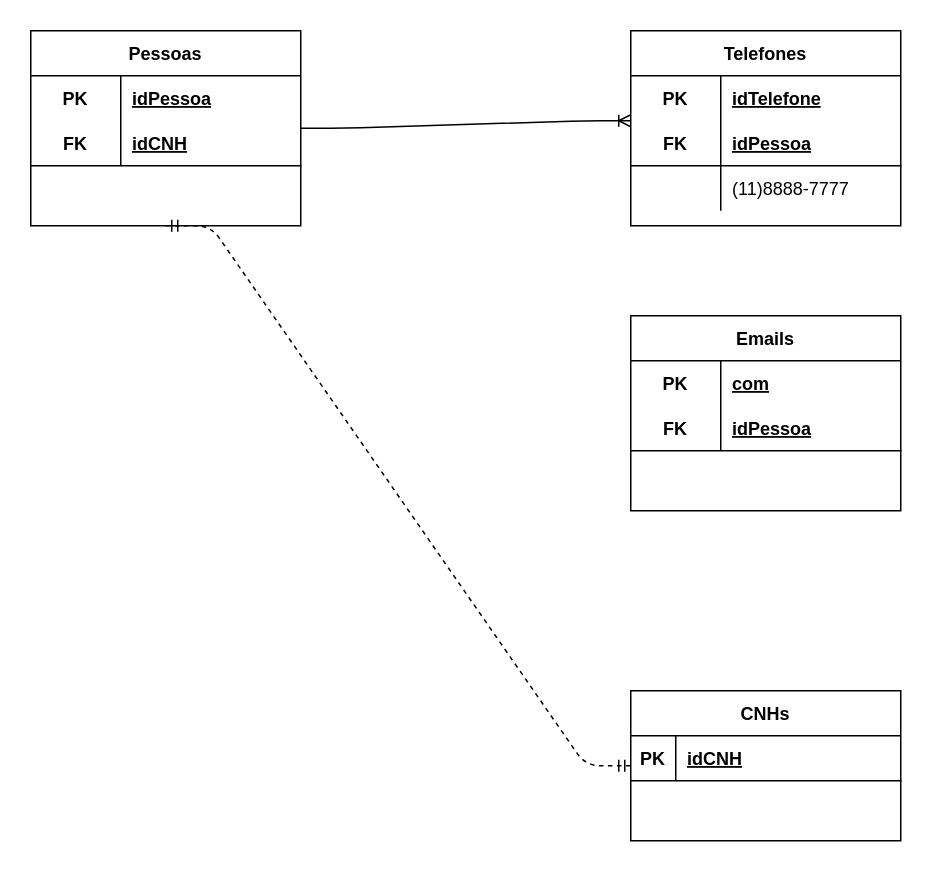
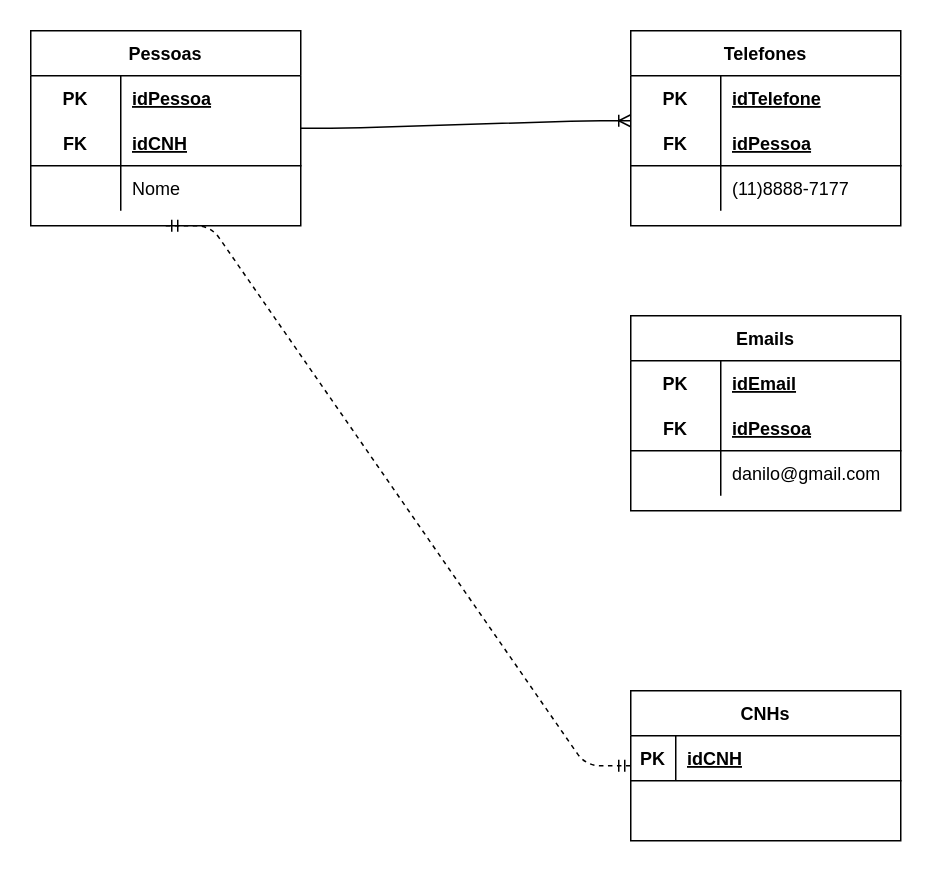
none -> (211, 188)
(798, 189) -> (798, 189)
(747, 384) -> (760, 384)
none -> (811, 473)
